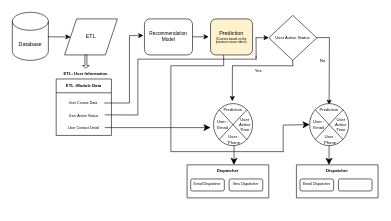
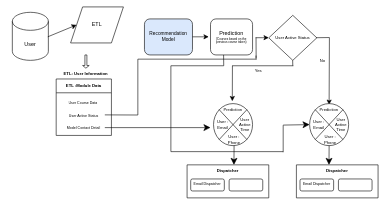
(91, 37) -> (97, 25)
(168, 37) -> (168, 37)
(231, 37) -> (231, 37)
(30, 44) -> (30, 44)
(129, 66) -> none
(84, 127) -> (84, 127)
(246, 184) -> none
